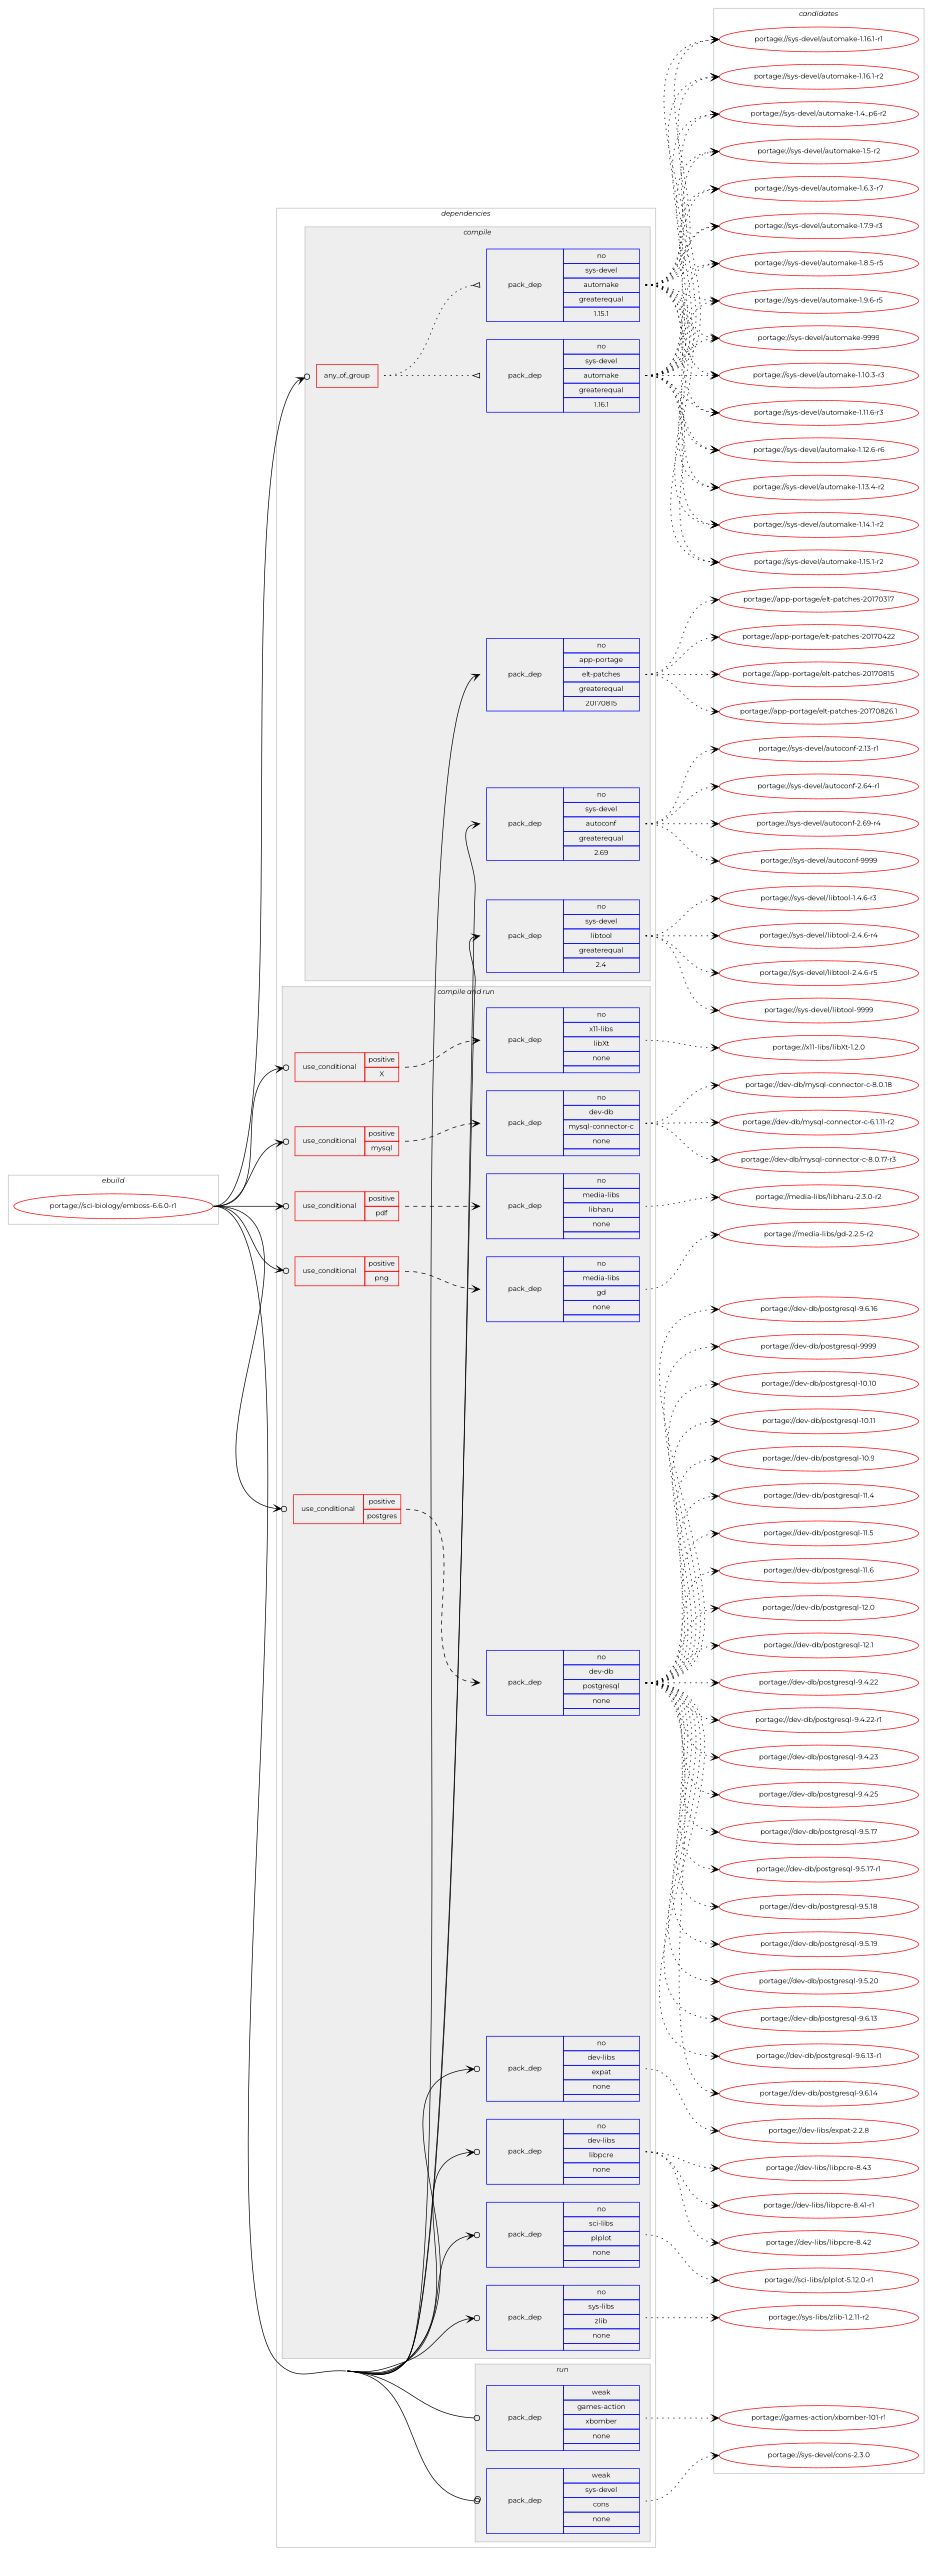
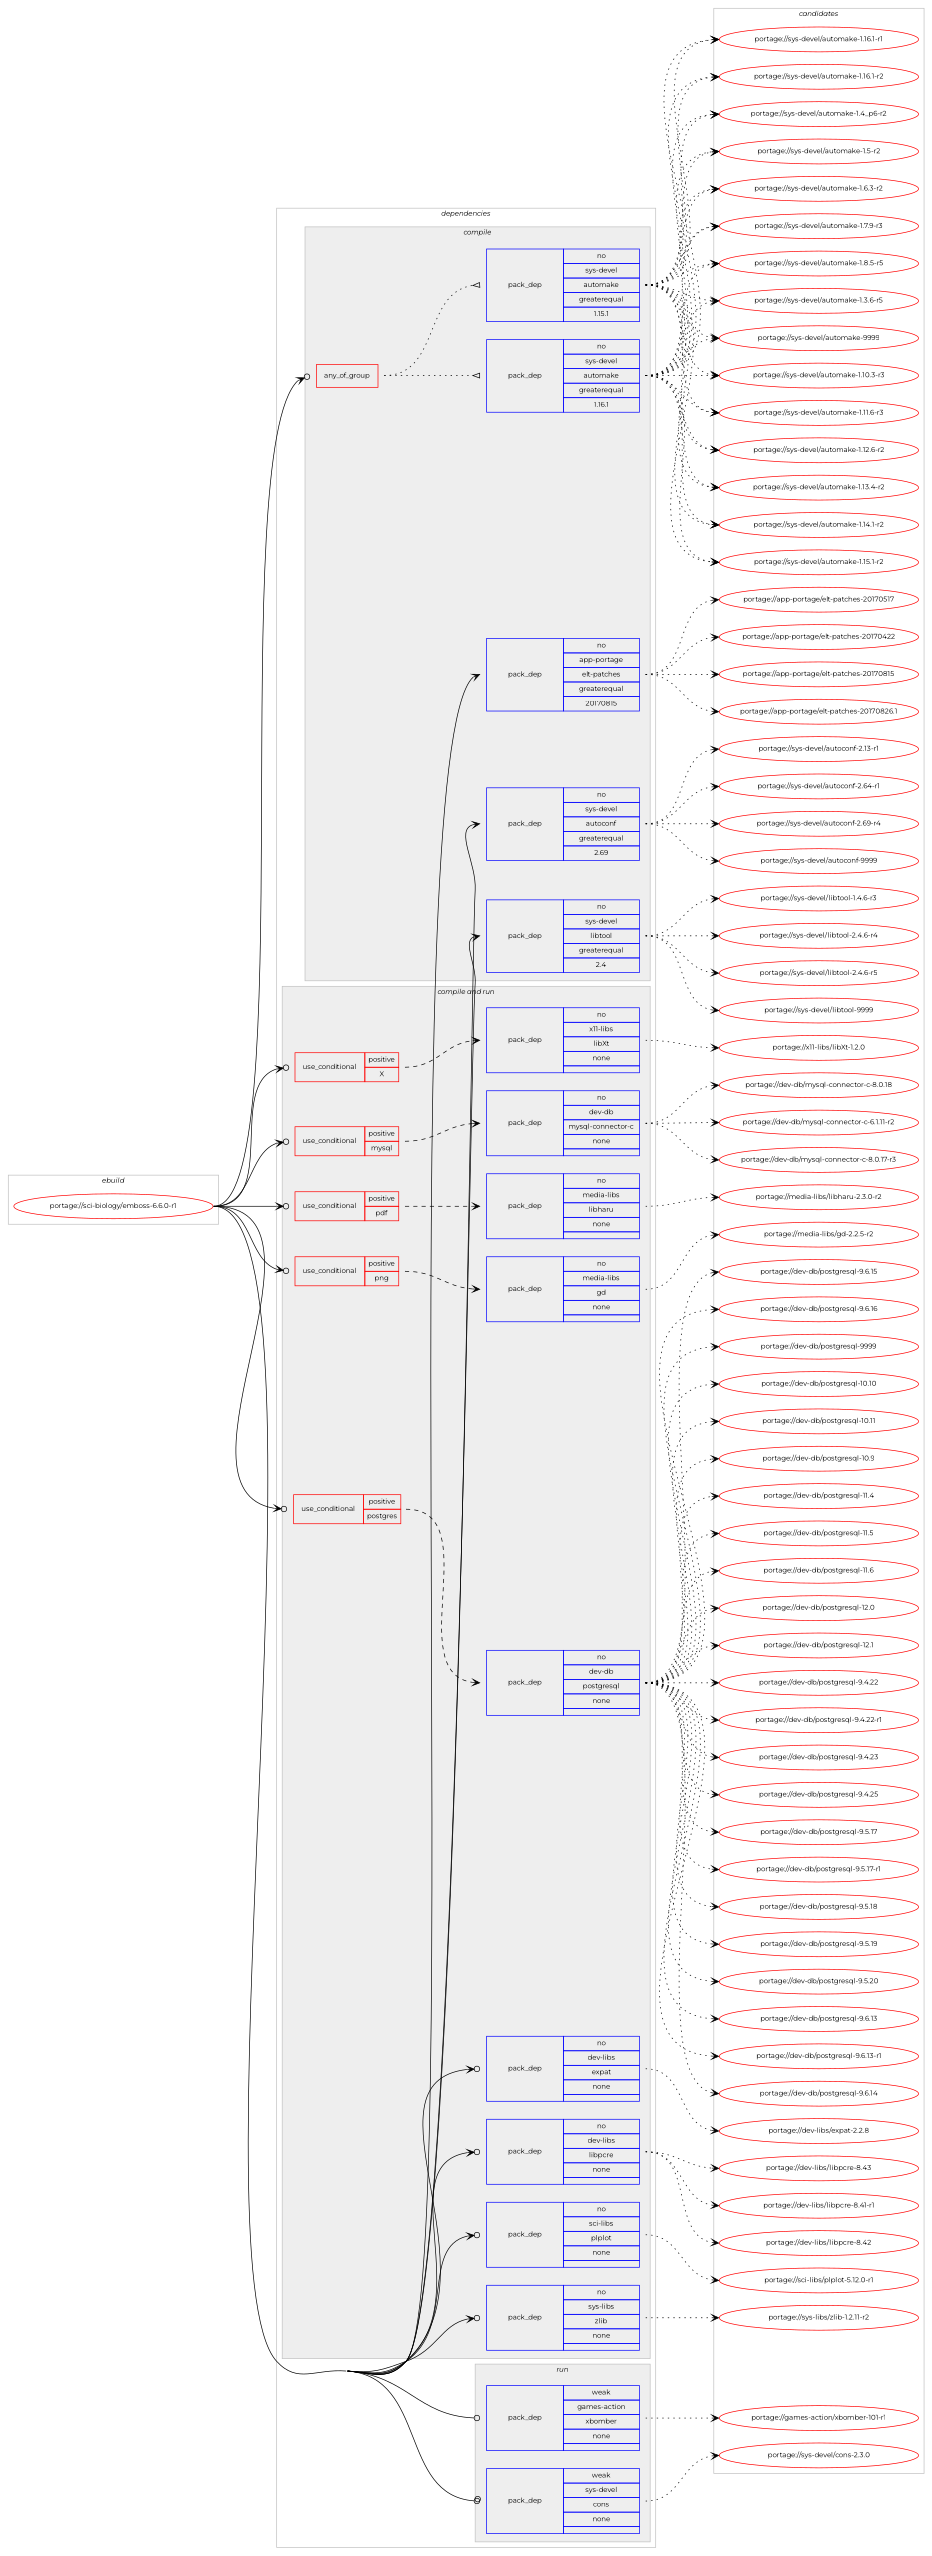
(819, 189) -> (819, 189)
(819, 301) -> (819, 301)
(819, 450) -> (819, 450)
(819, 600) -> (819, 600)
none -> (819, 1272)
